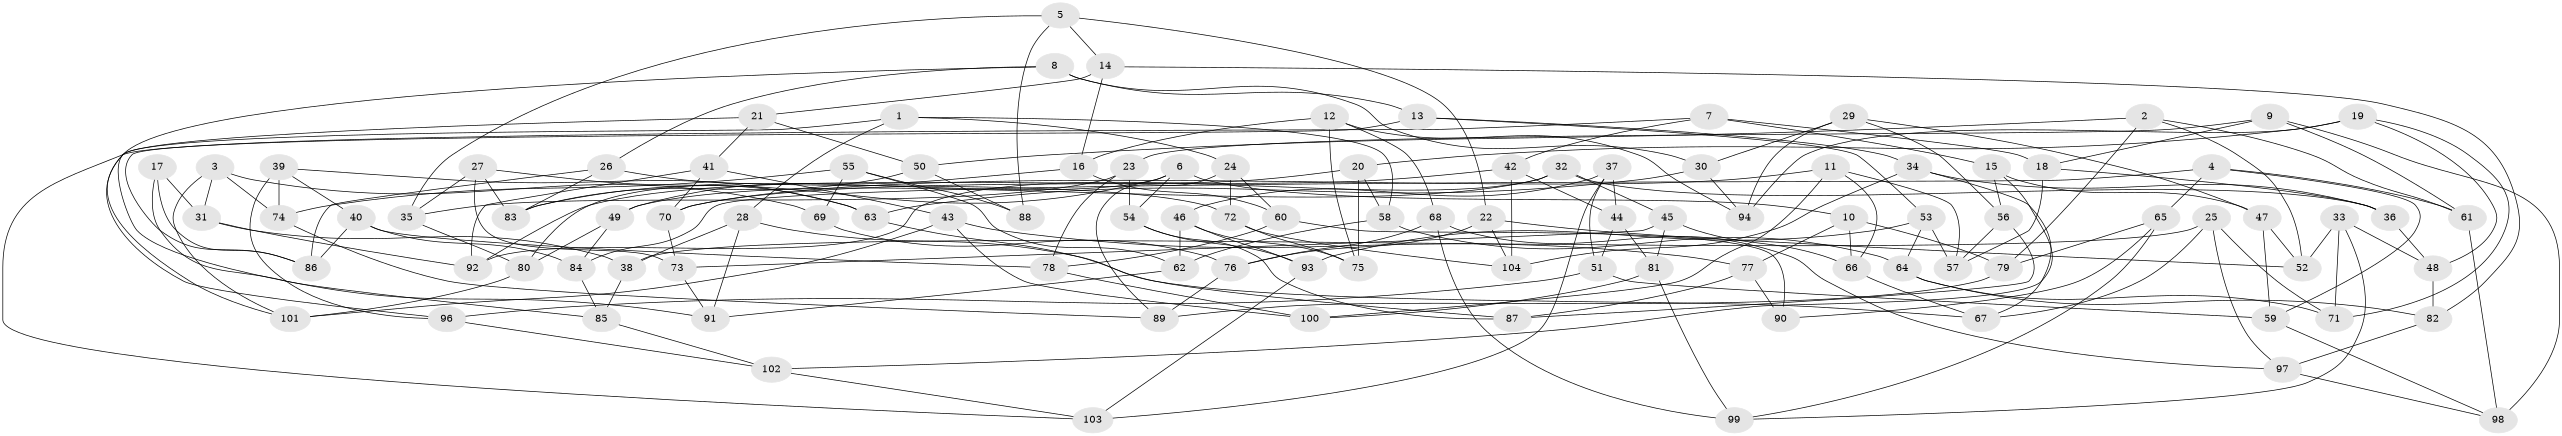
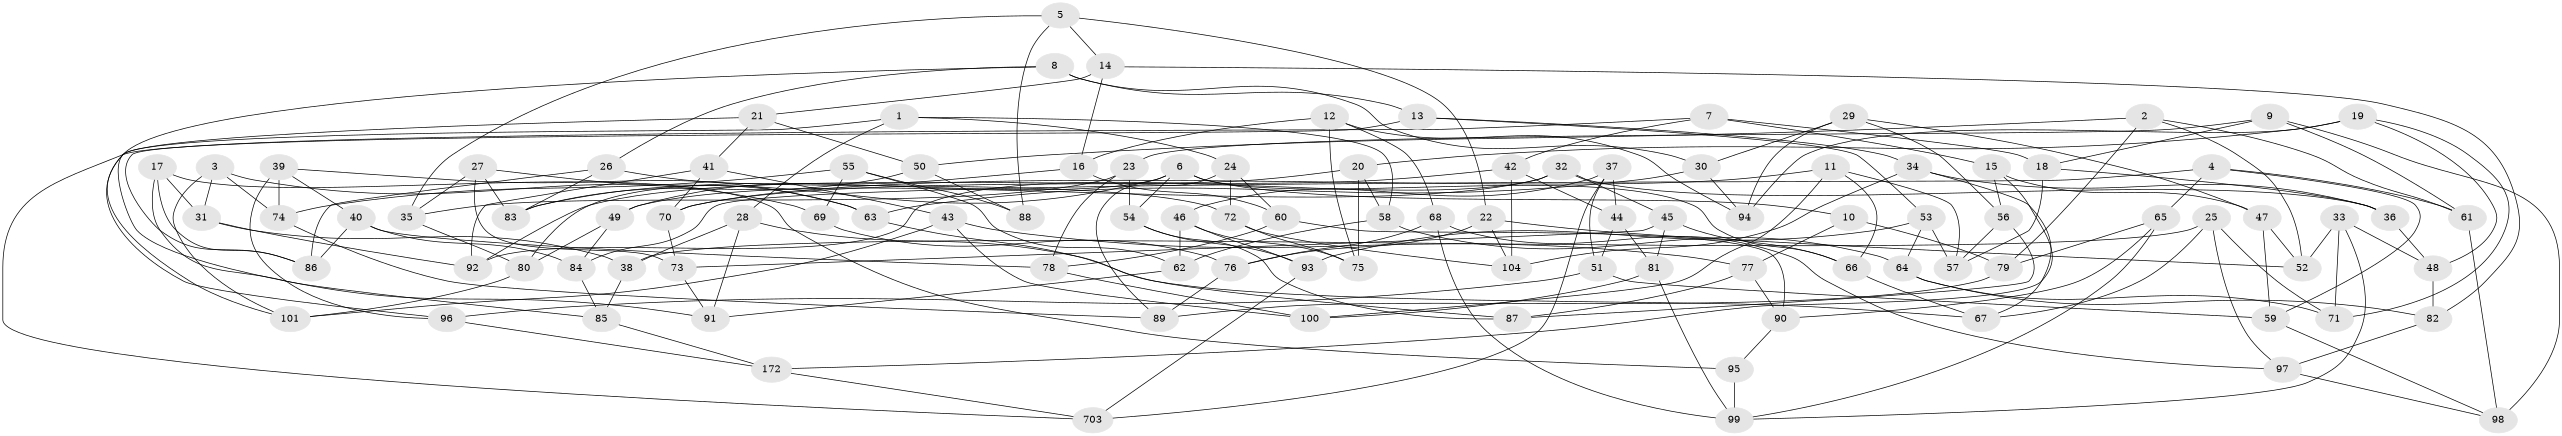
(1850, 241) -> (1622, 190)
(772, 370) -> (772, 370)
none -> (1734, 370)
(1093, 420) -> (1093, 420)
